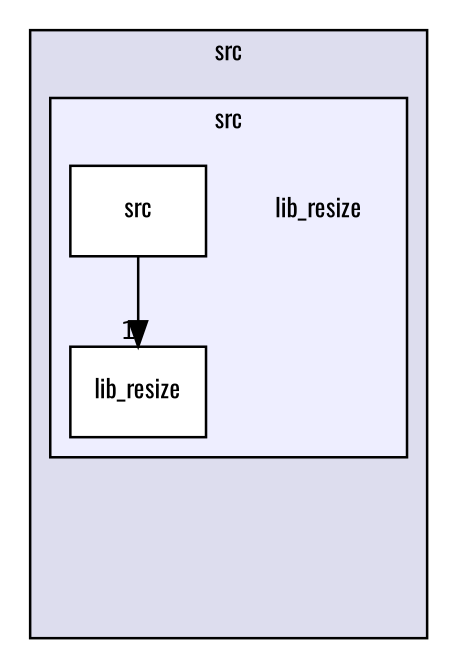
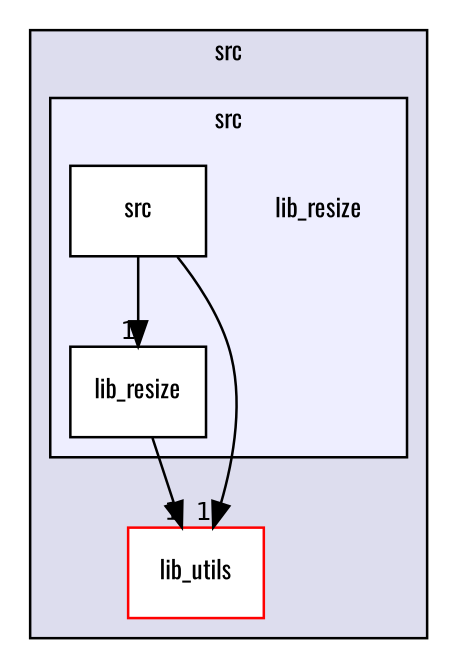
none -> (196, 573)
